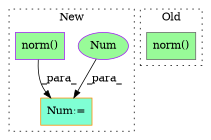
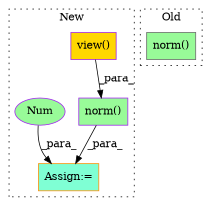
none -> (94, 46)
(66, 112) -> (69, 177)
